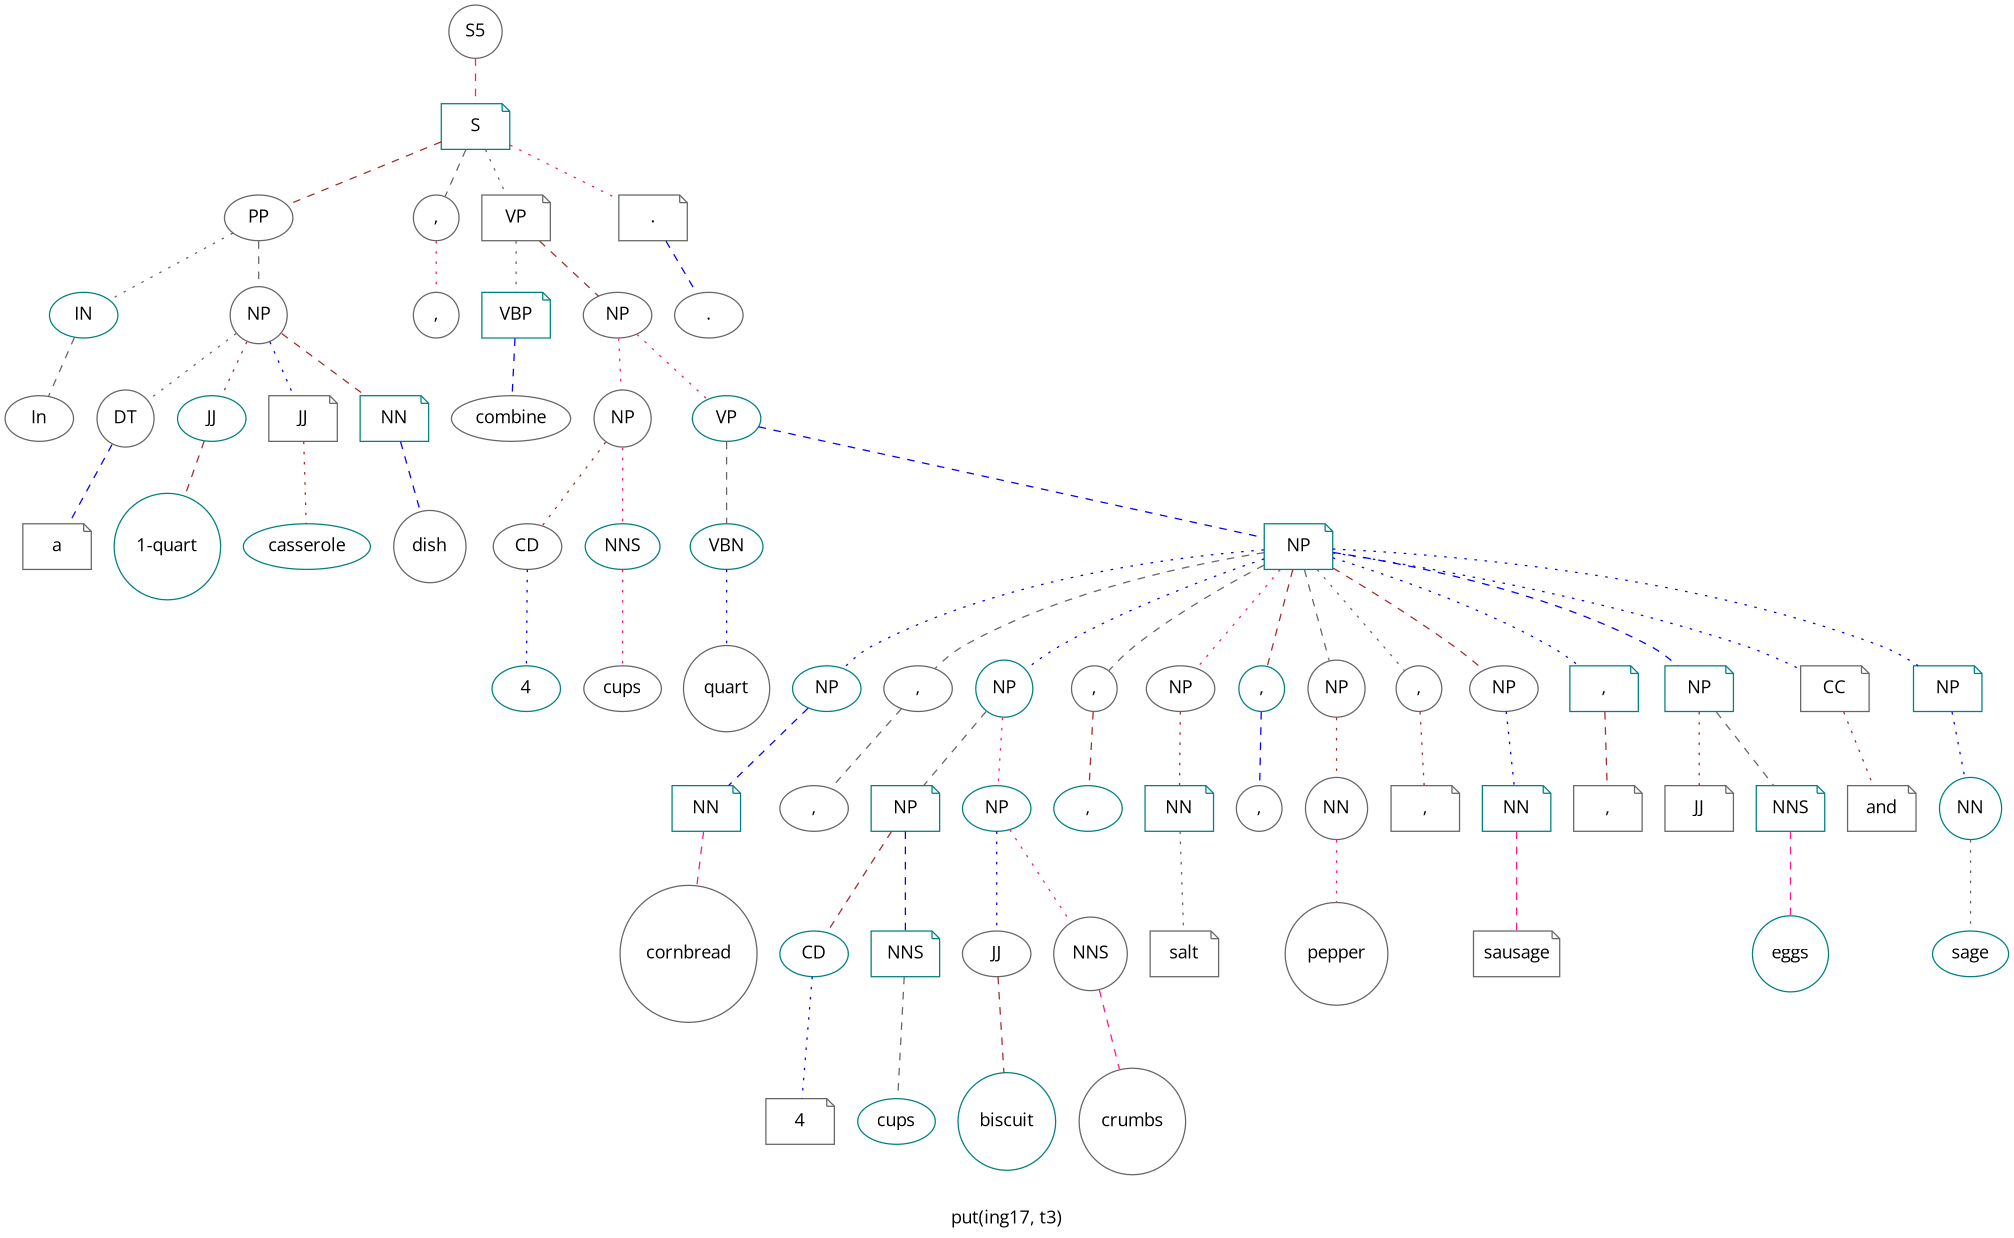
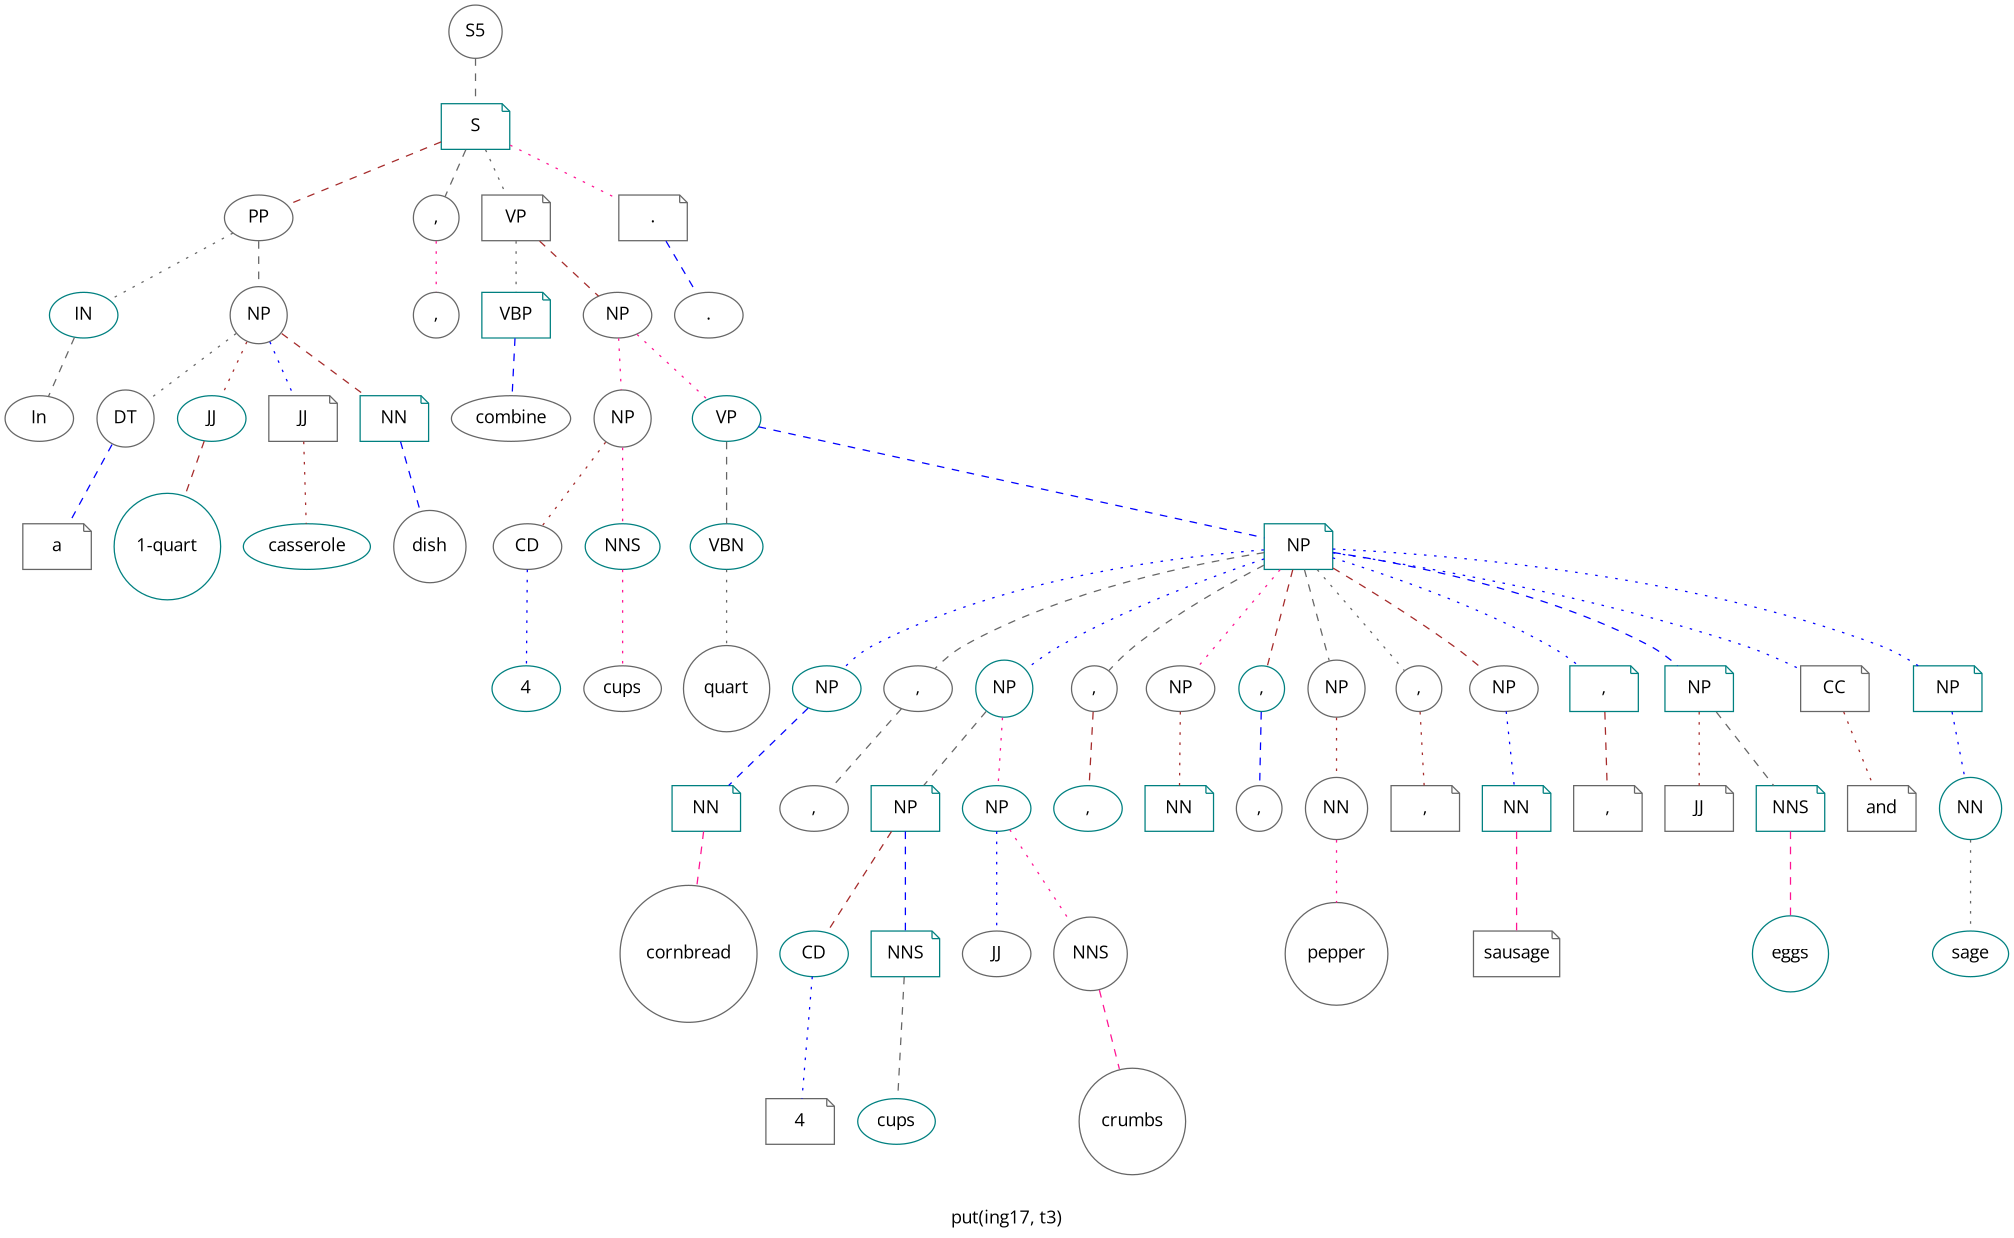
(476, 81) -> (476, 81)
(727, 608) -> (727, 608)
(1184, 954) -> none
(1007, 1121) -> none
